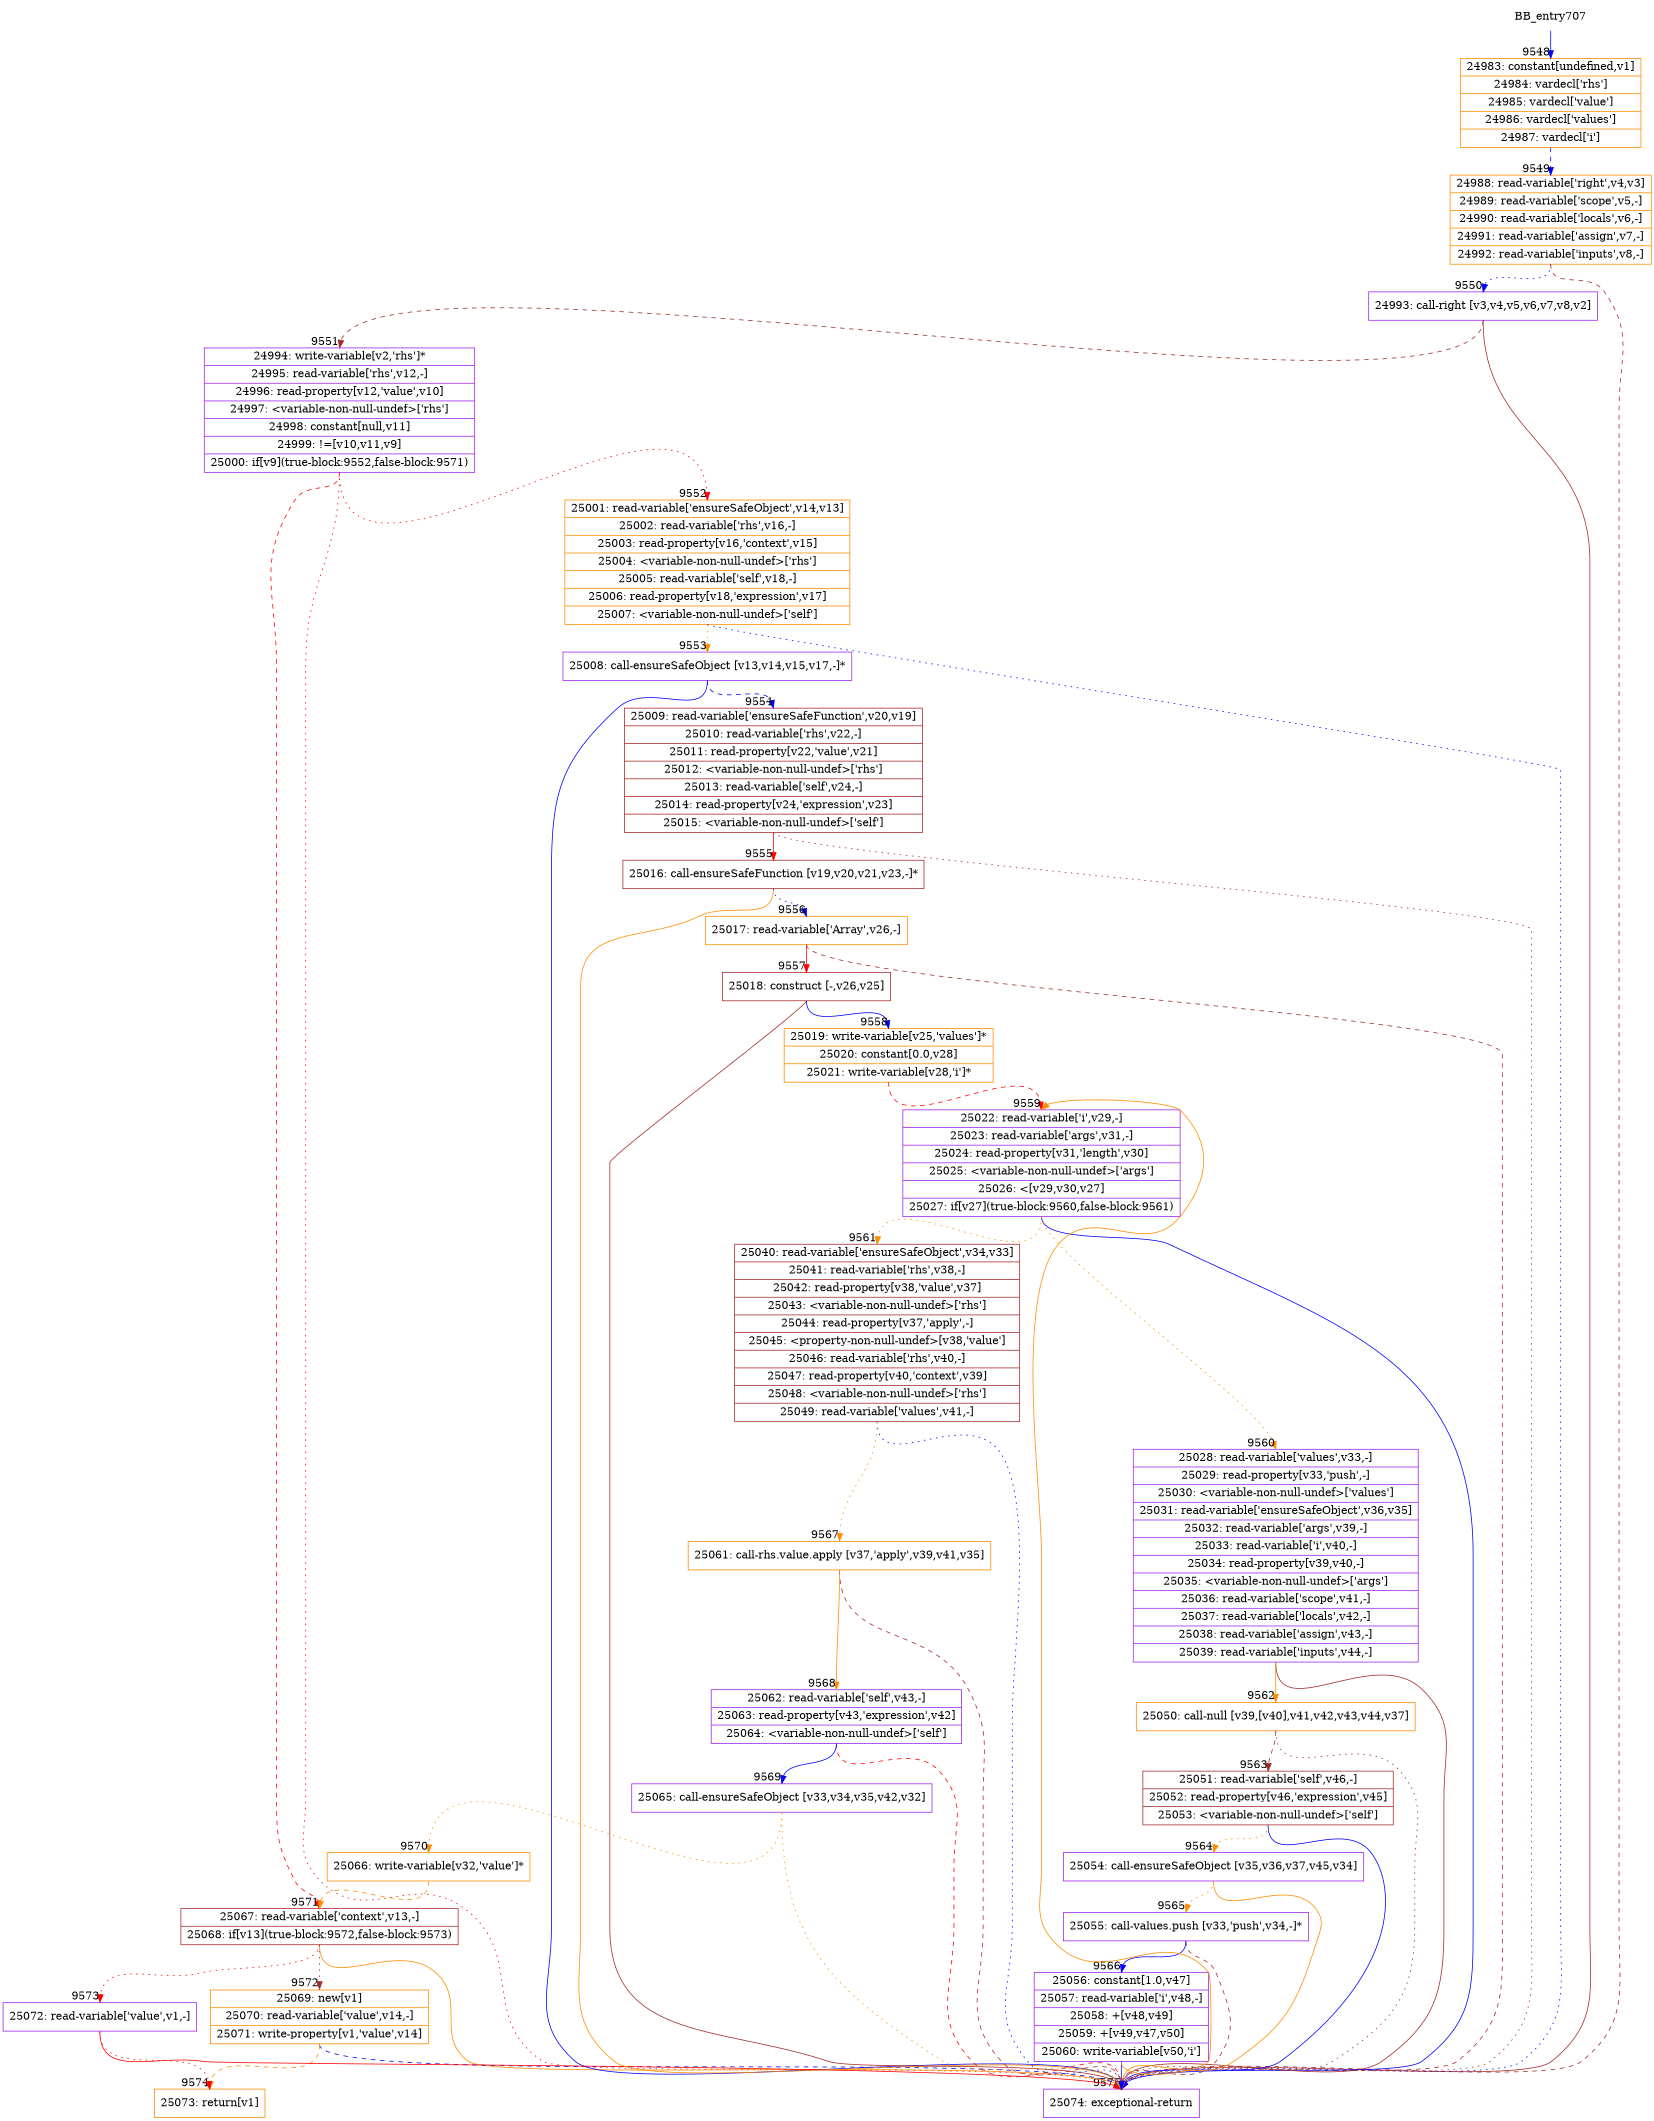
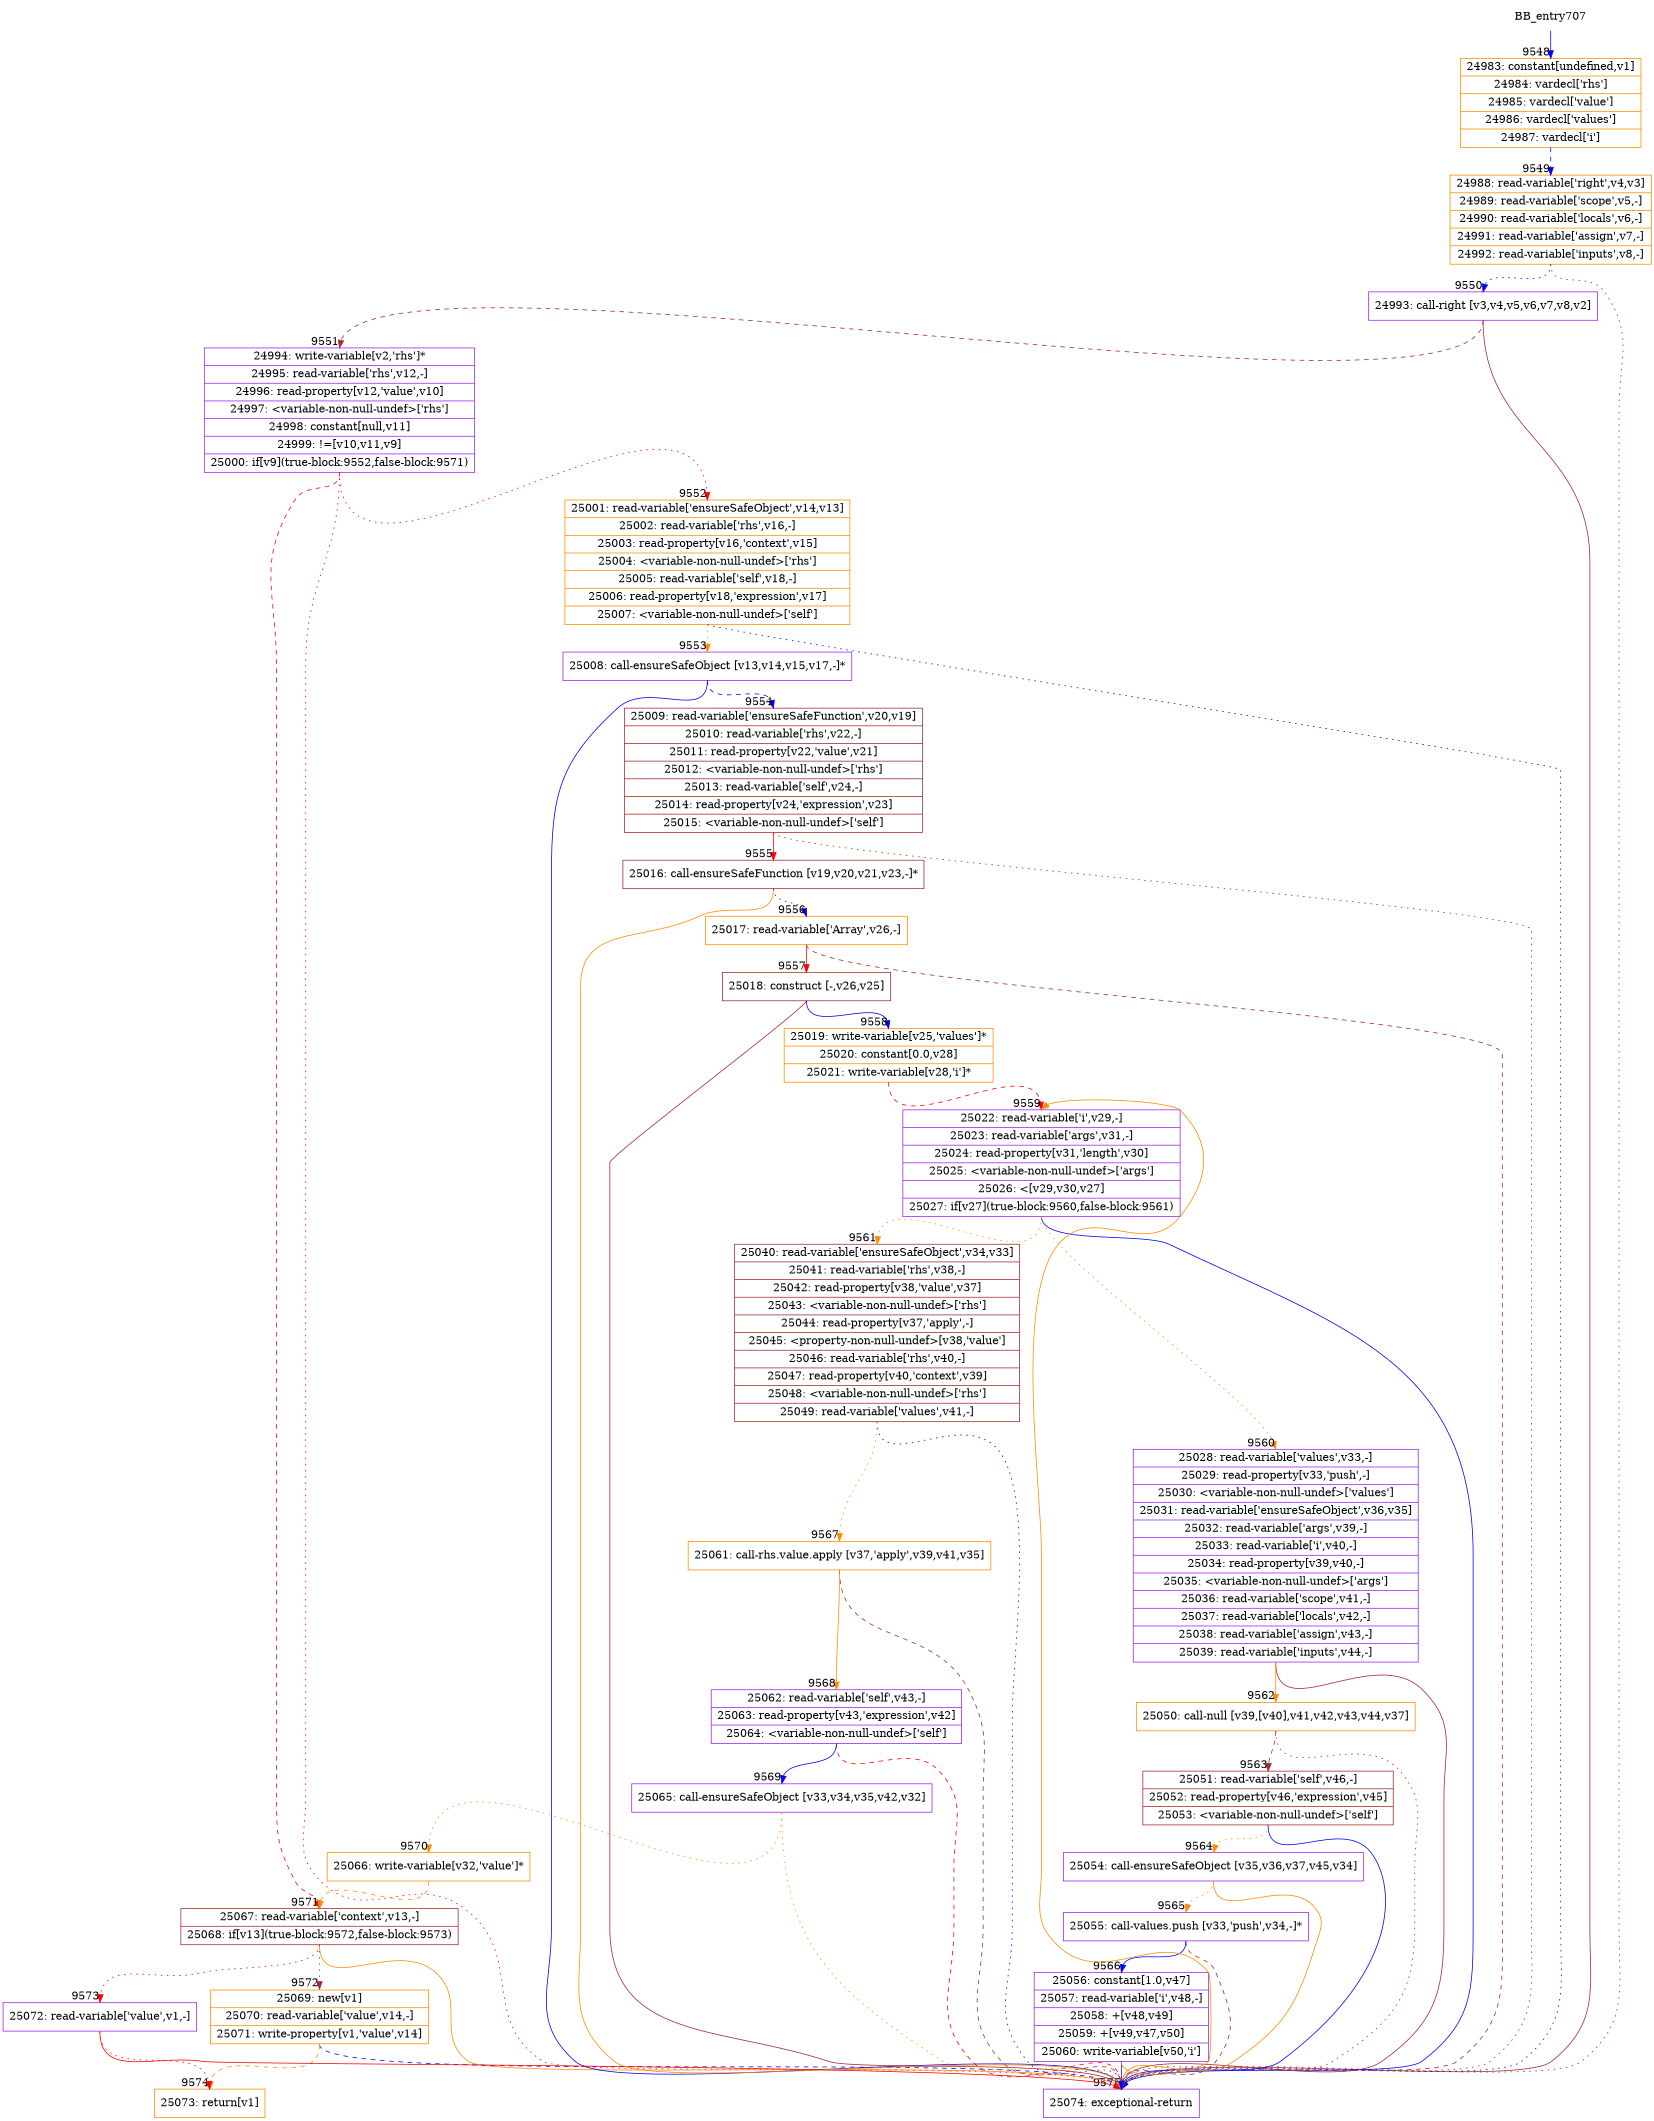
(1619, 1378) -> (1619, 1378)
